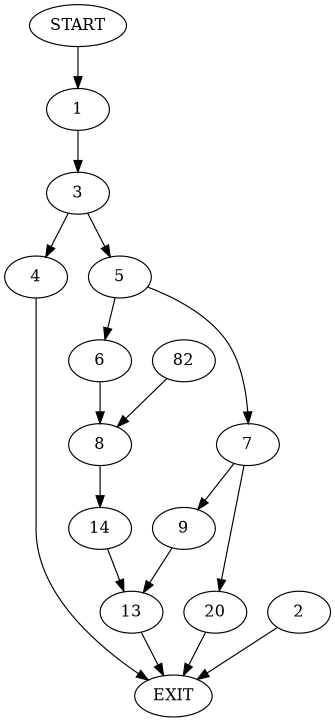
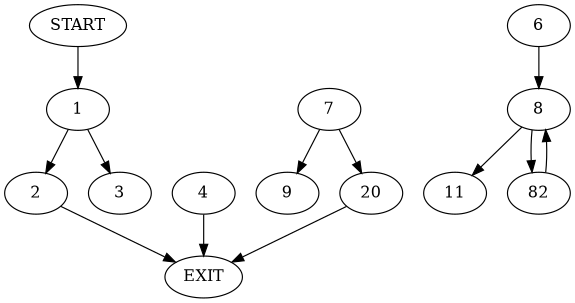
none -> (531, 145)
none -> (60, 146)
(60, 230) -> none
(120, 277) -> none
(100, 528) -> (455, 193)
(132, 612) -> none
